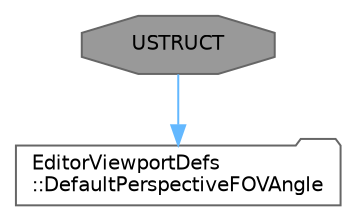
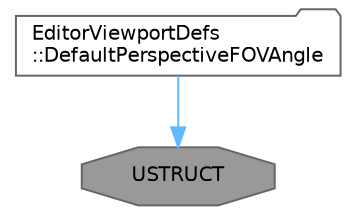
(178, 100) -> (178, 101)
